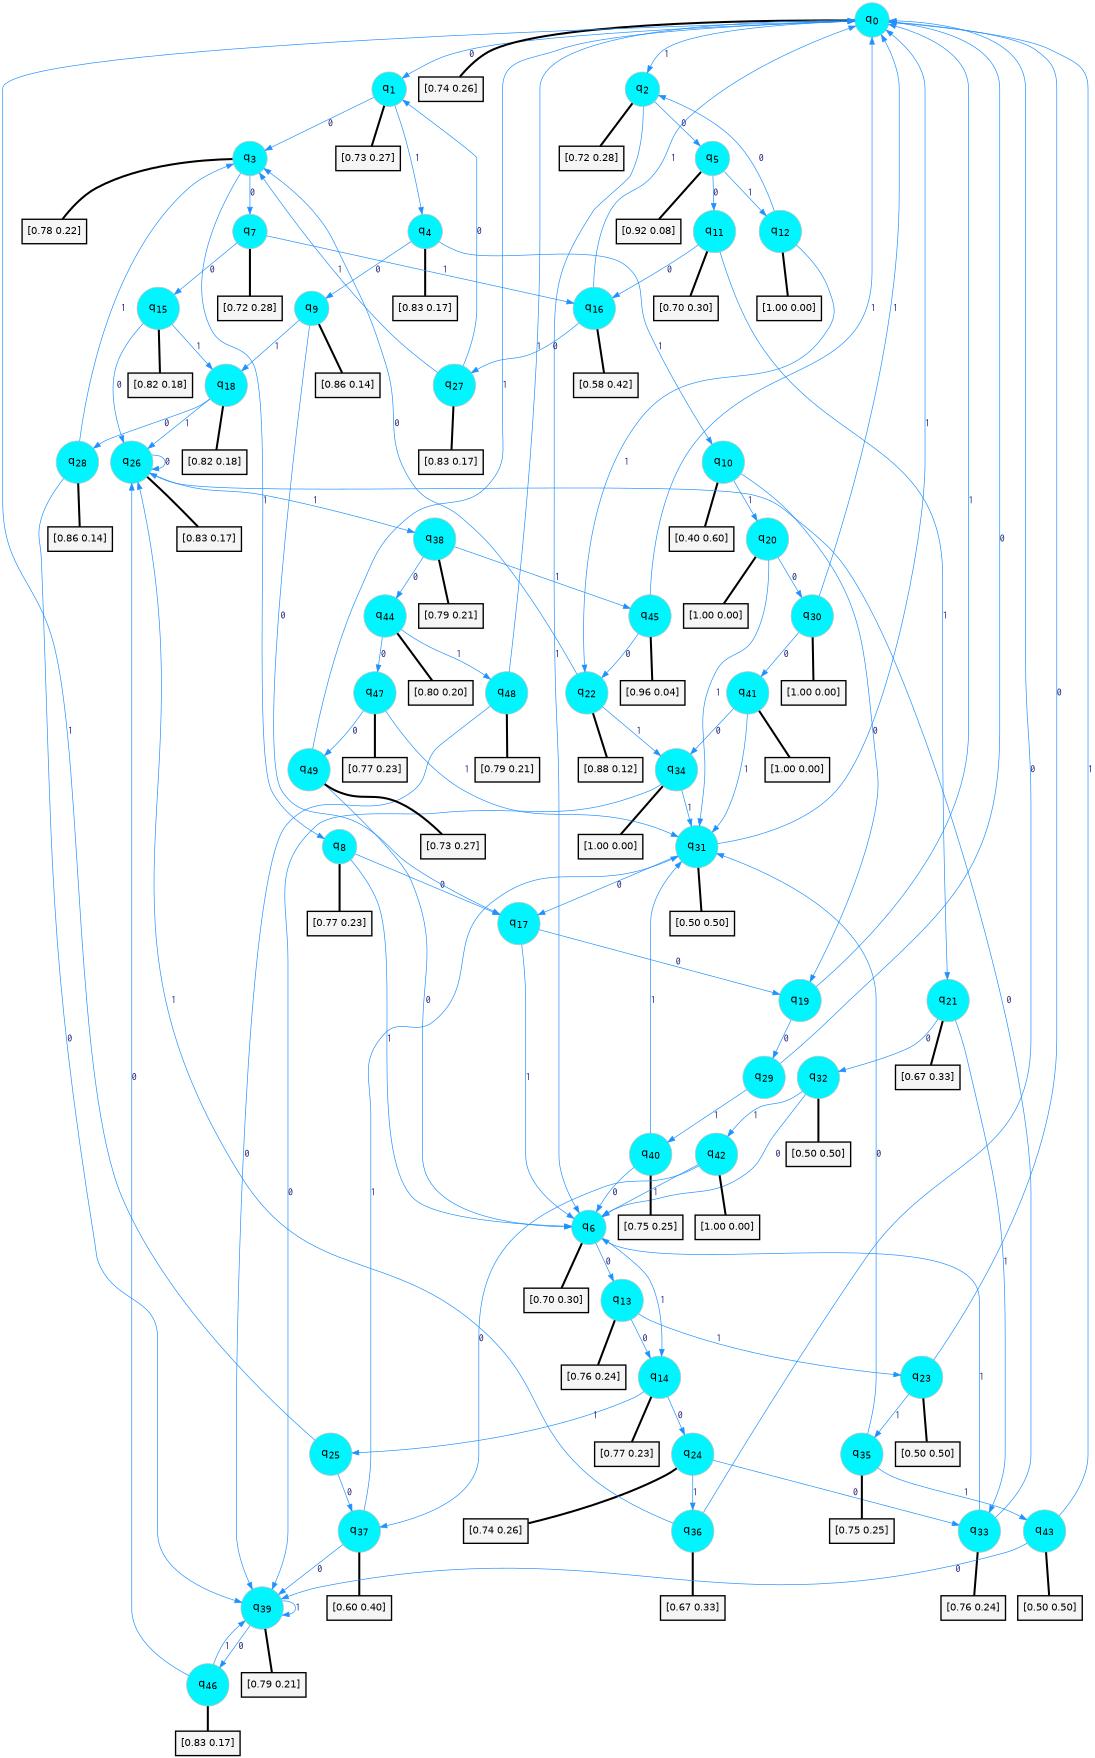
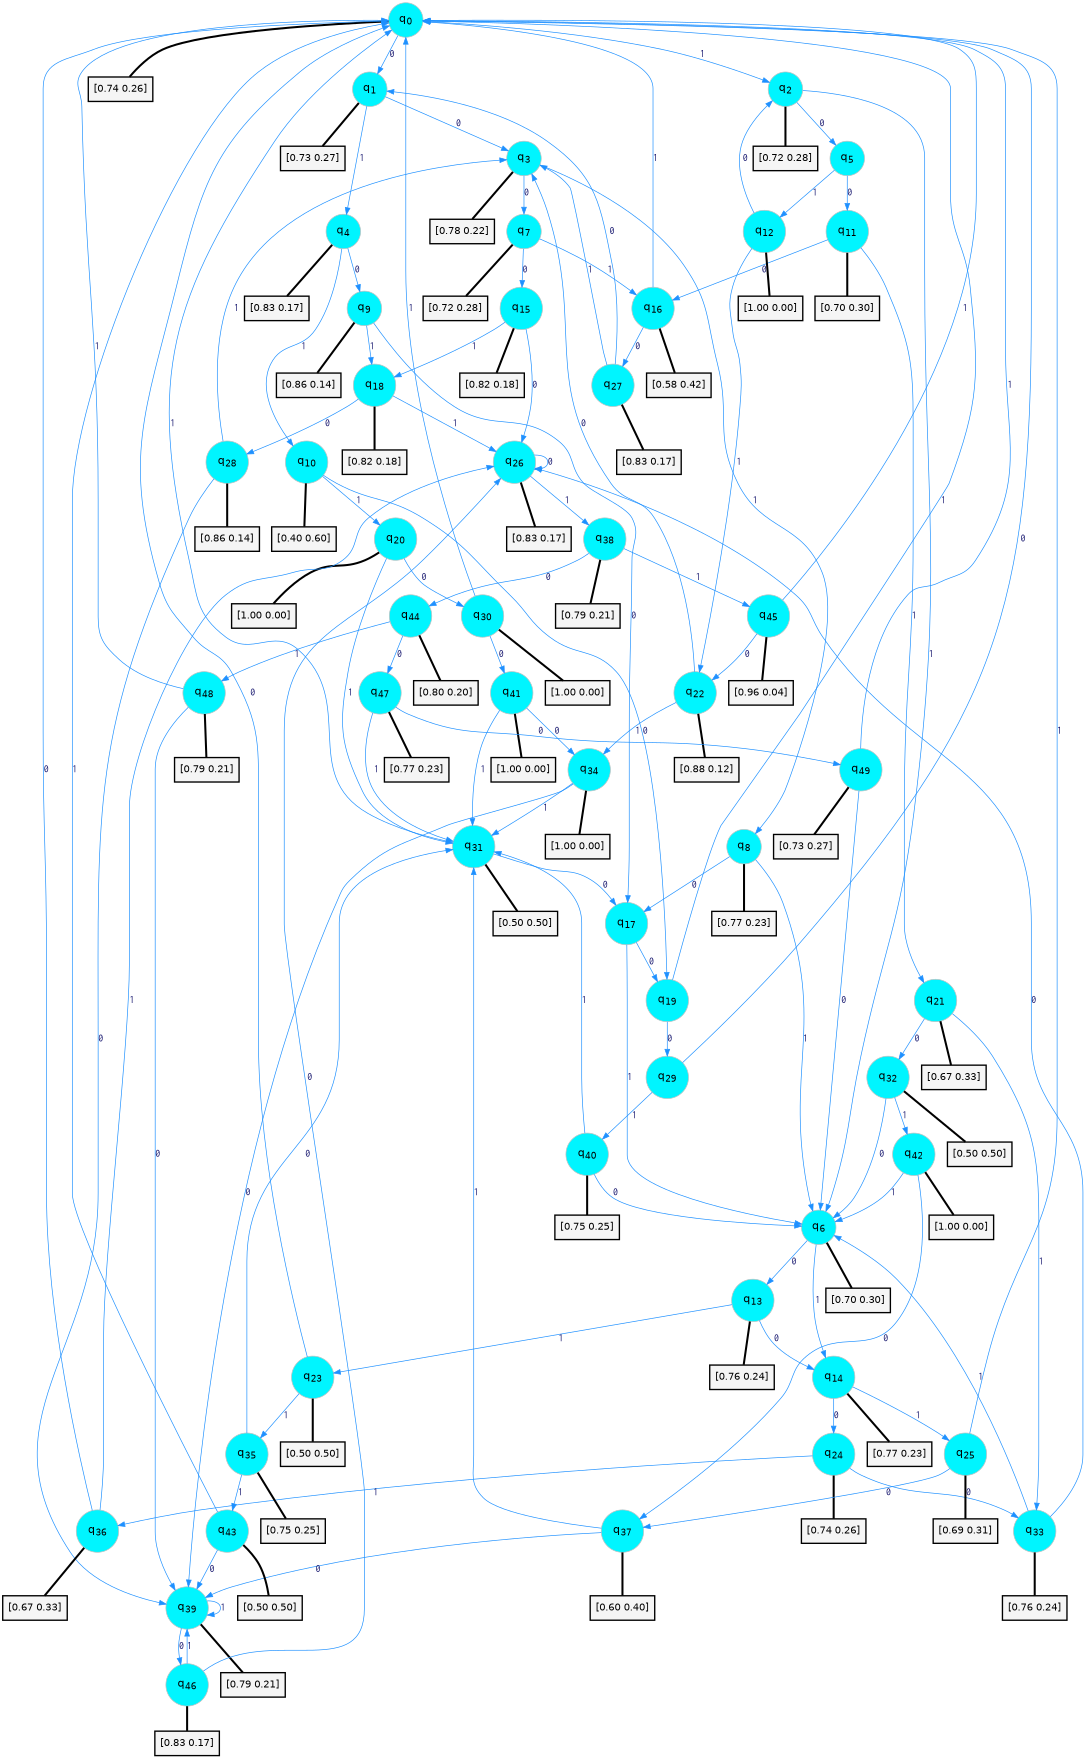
(649, 231) -> none
none -> (965, 1531)
